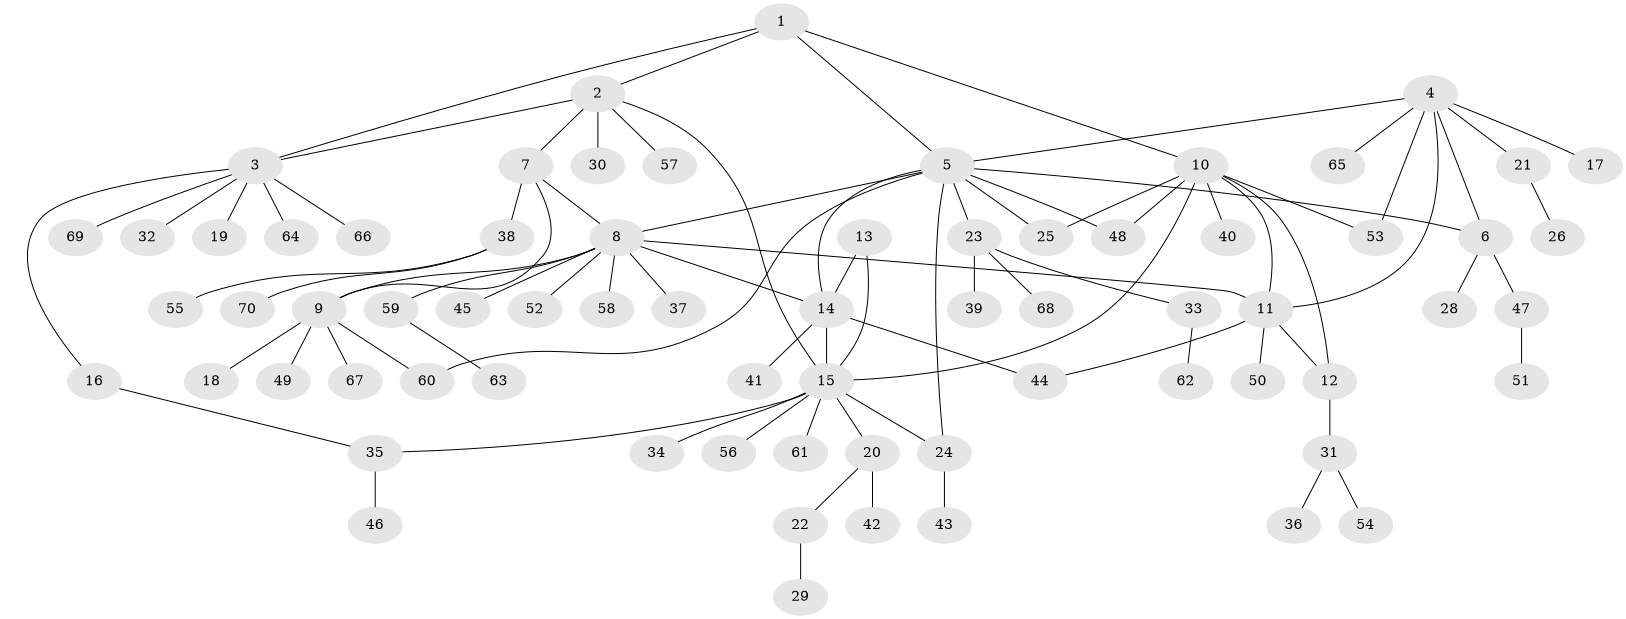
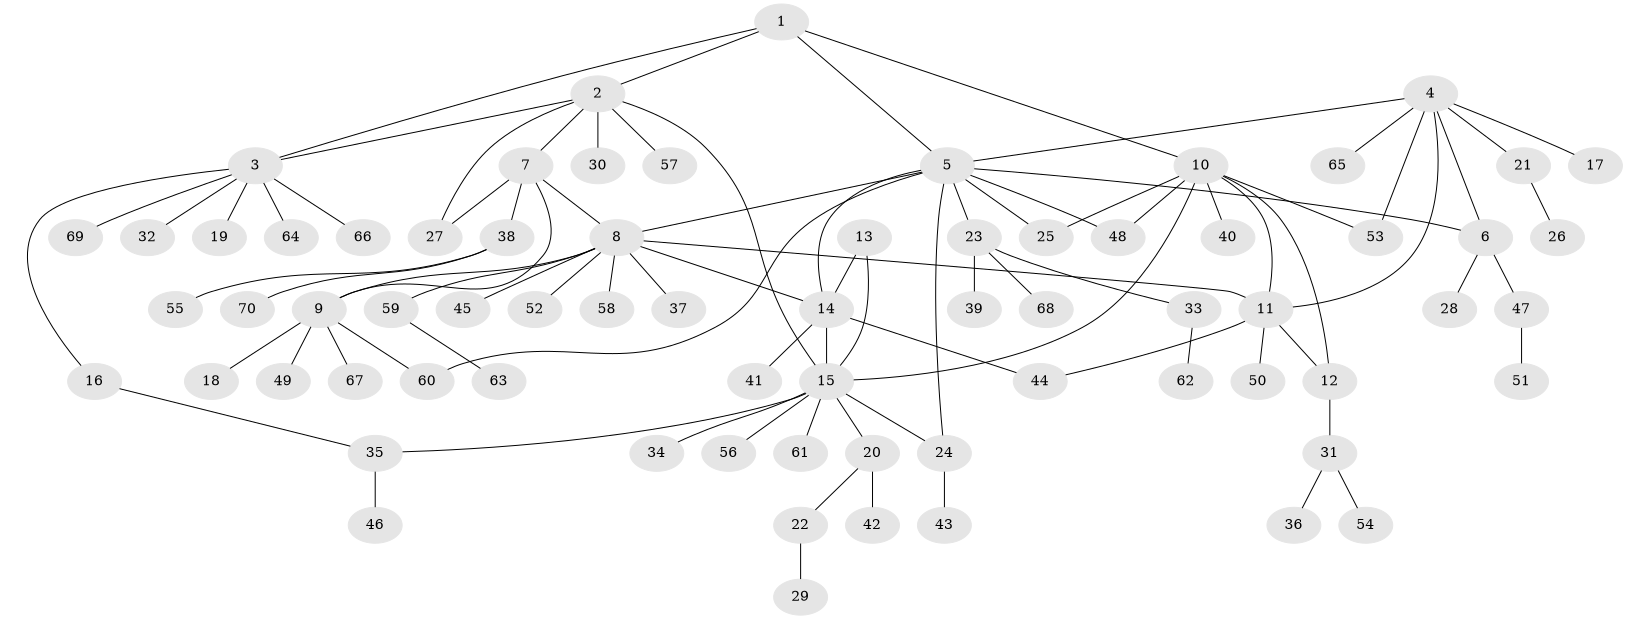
none -> (435, 238)
